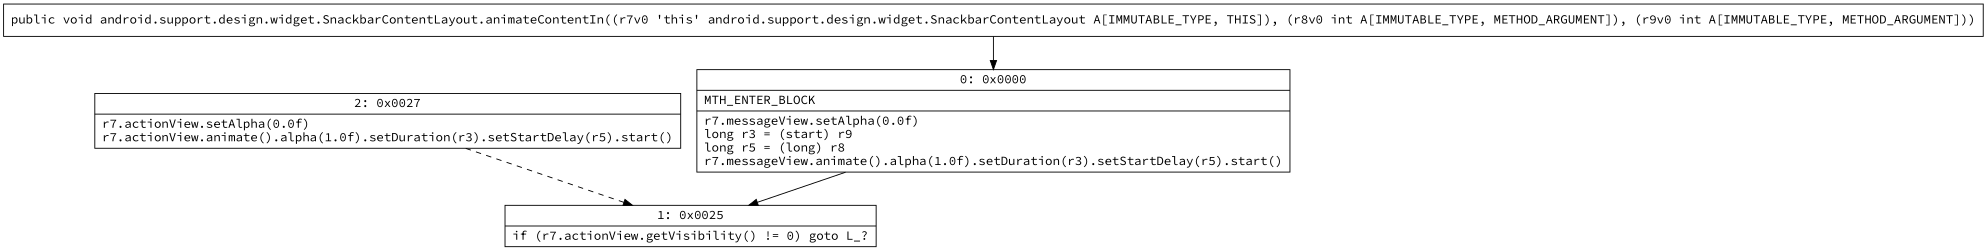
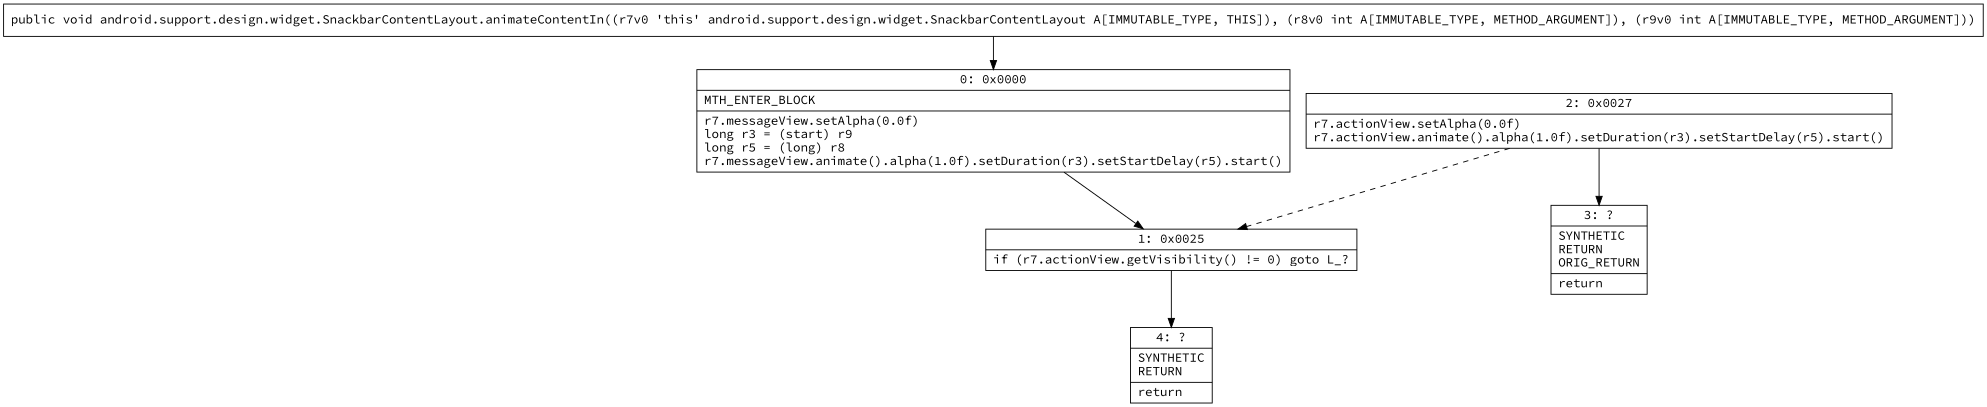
none -> (1599, 250)
none -> (1171, 365)
